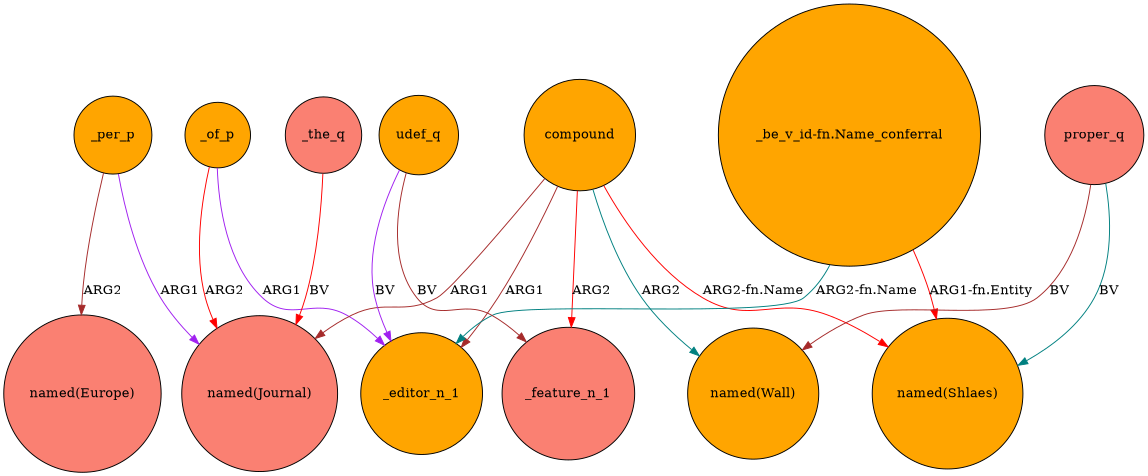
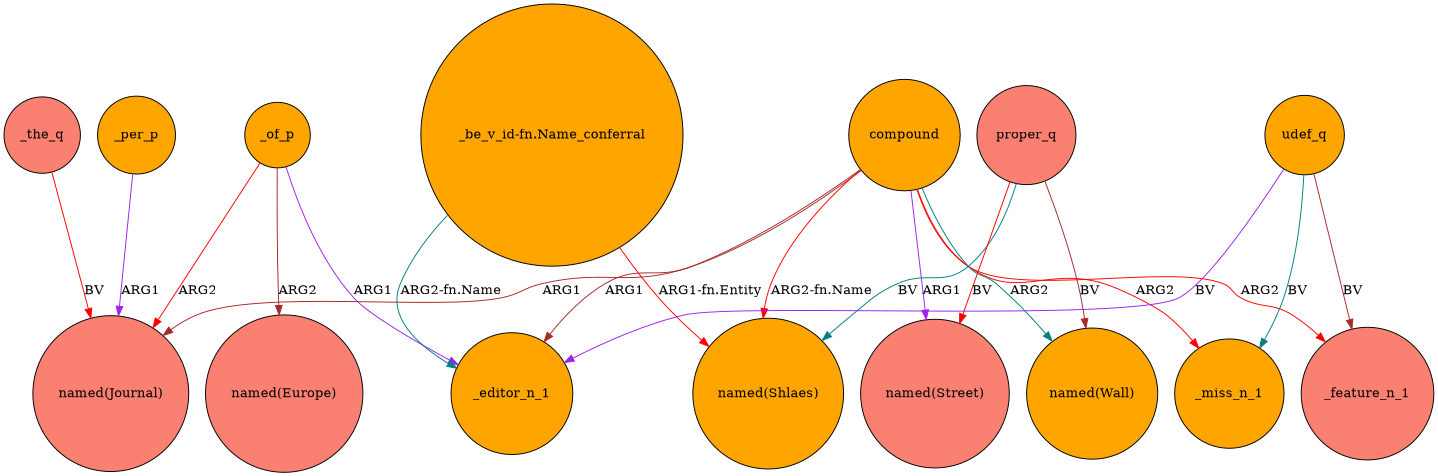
(90, 239) -> (277, 237)
none -> (935, 394)
none -> (1229, 394)
